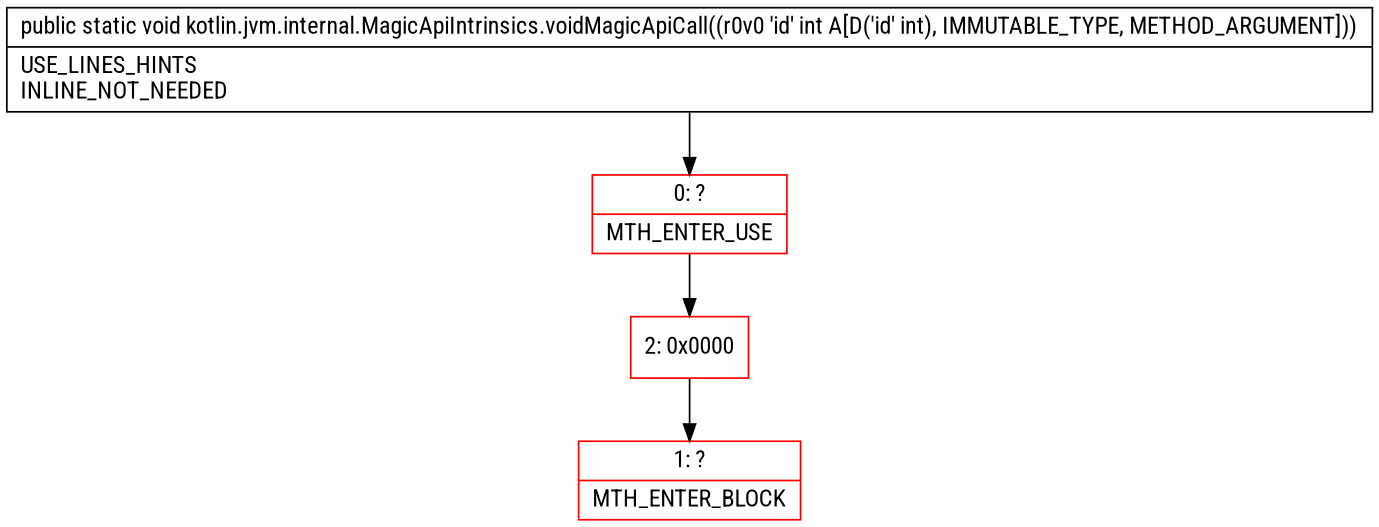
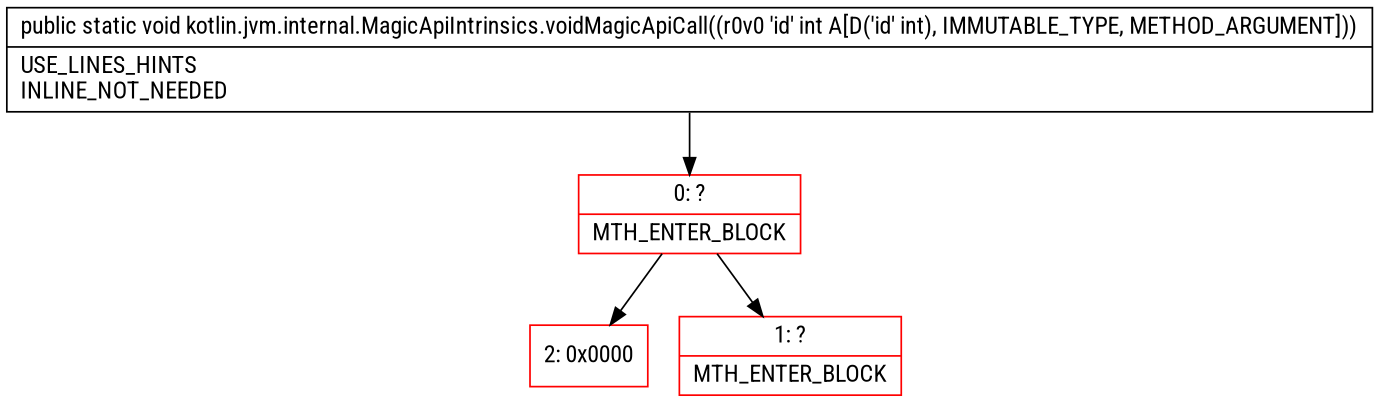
(690, 233) -> (690, 233)
(690, 401) -> (735, 278)
